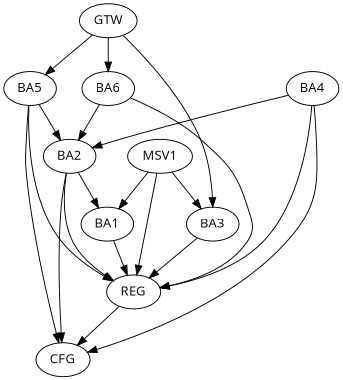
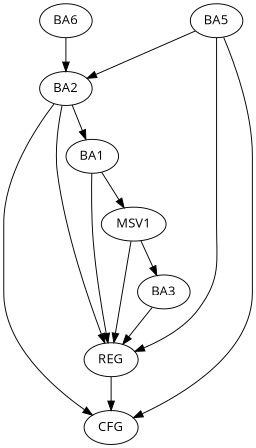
(108, 21) -> none
(313, 89) -> none
(136, 187) -> (110, 186)
(241, 189) -> none
